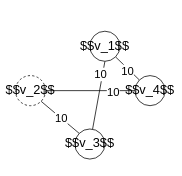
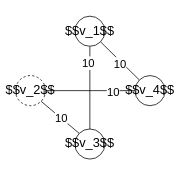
(105, 46) -> (90, 31)
